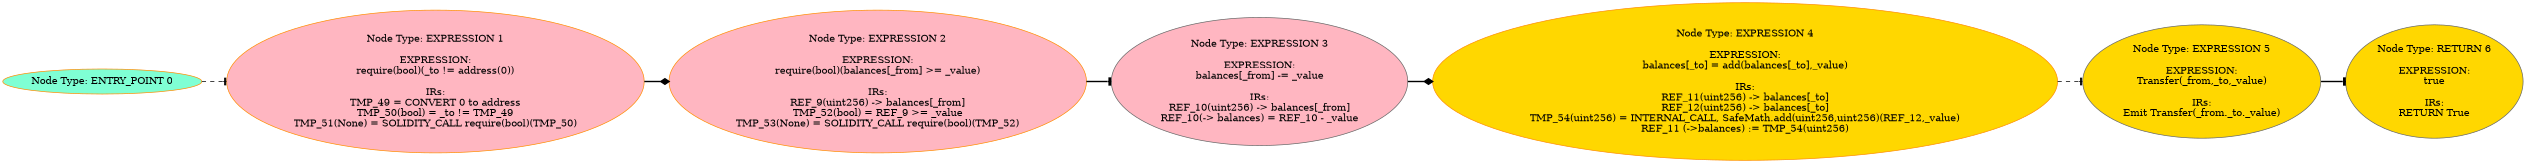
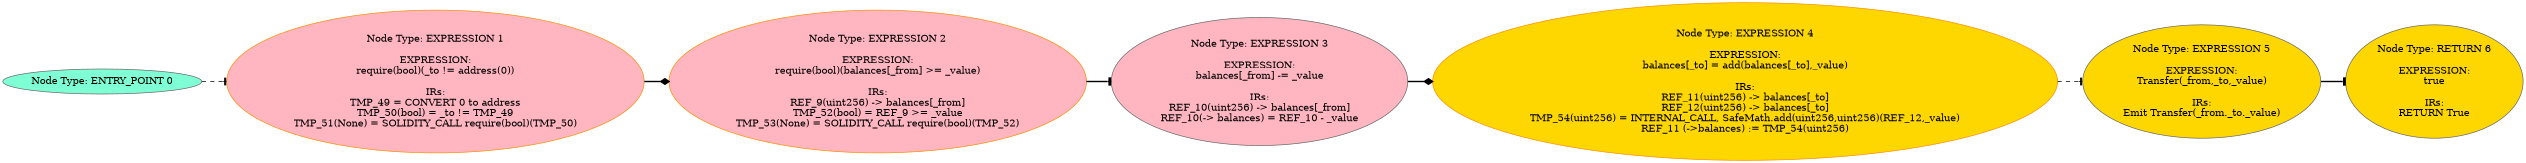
(102, 82) -> (102, 82)
